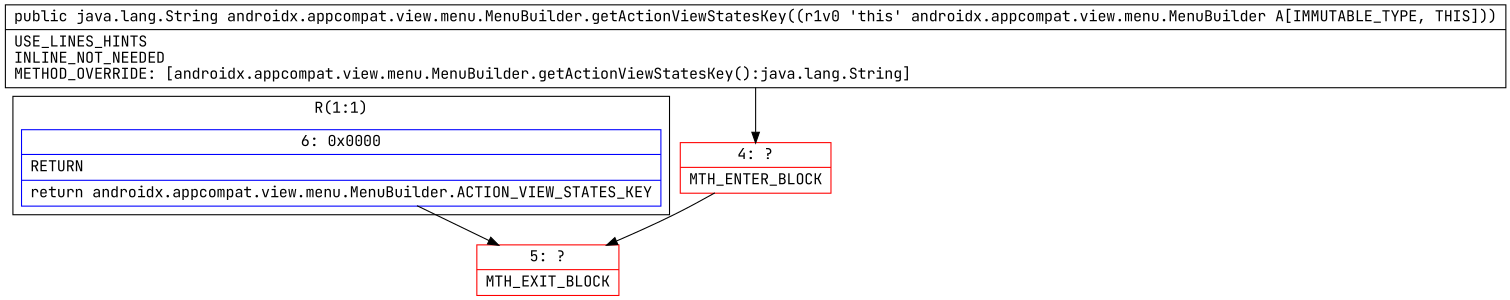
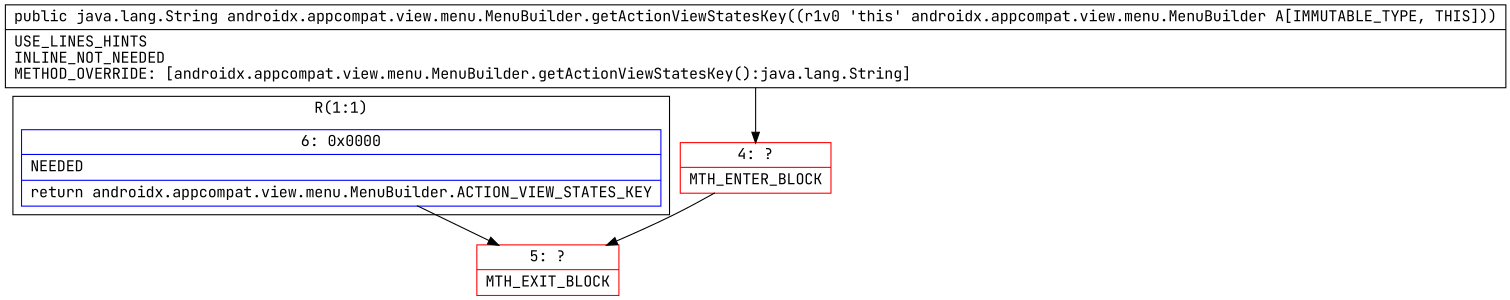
(57, 167) -> (57, 167)
